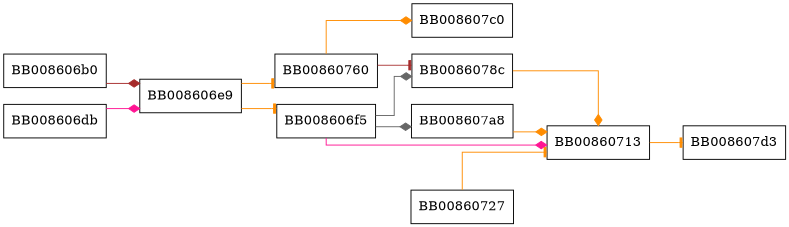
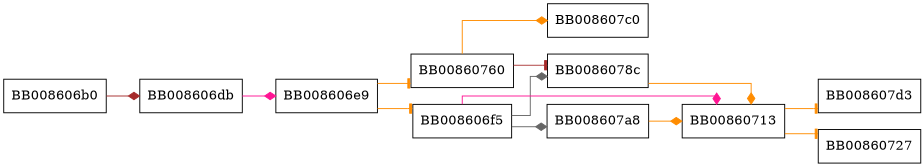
(117, 83) -> (117, 96)
(483, 152) -> (799, 134)
